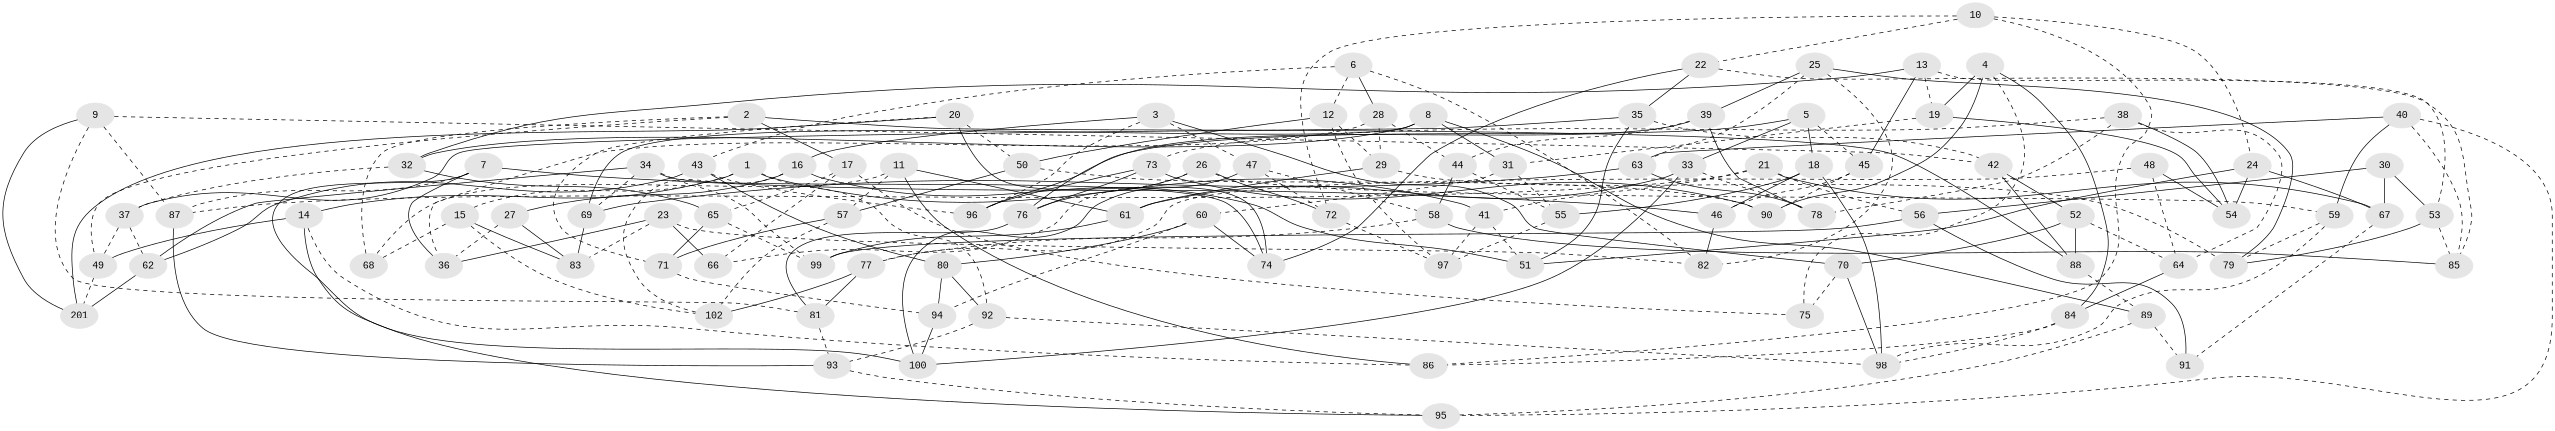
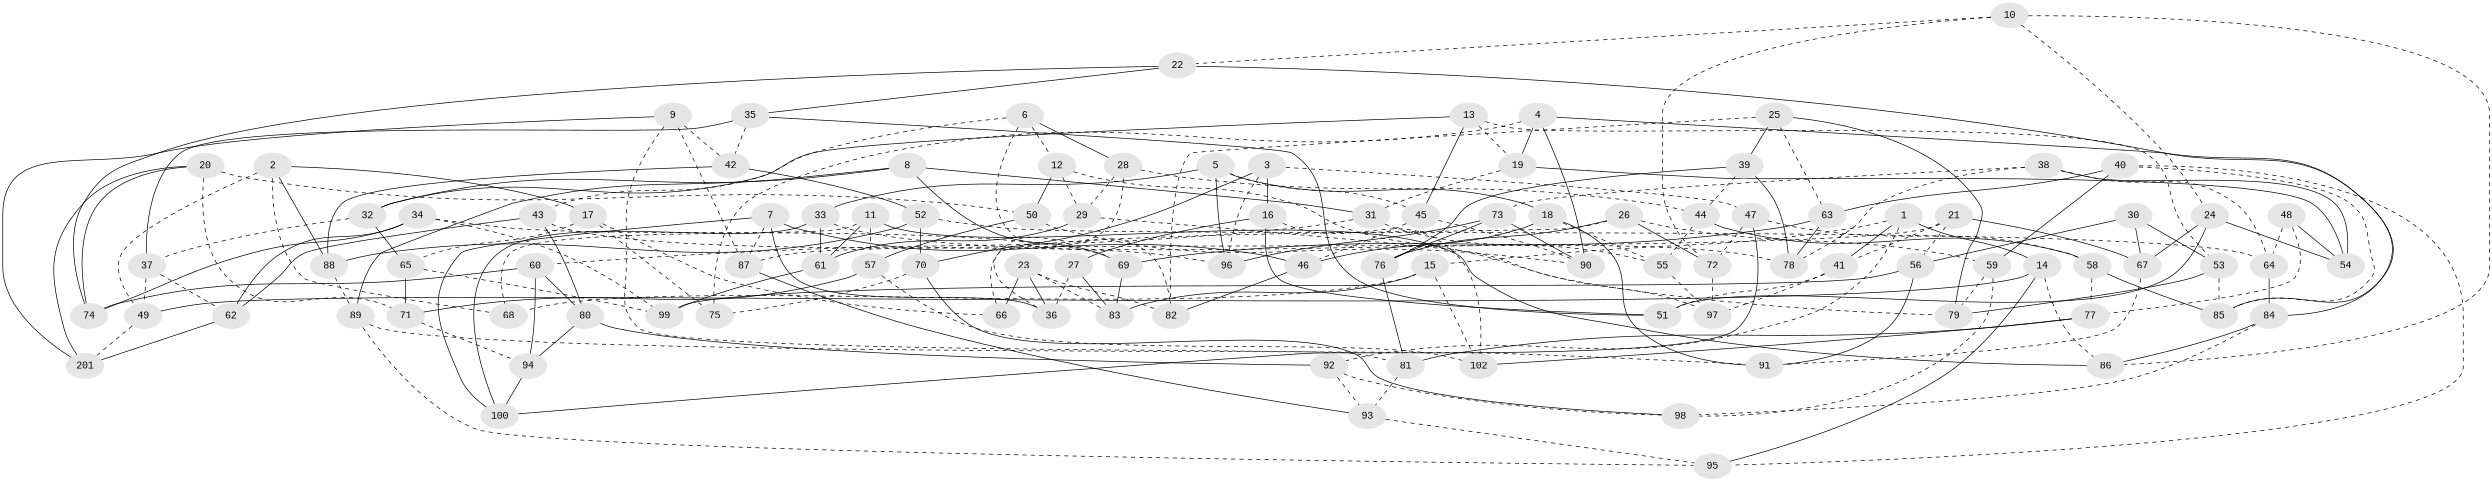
(2157, 79) -> (1910, 114)
(1685, 201) -> (1605, 241)
(1069, 265) -> (535, 316)
(1872, 268) -> (1630, 320)
(1768, 355) -> (2190, 345)
